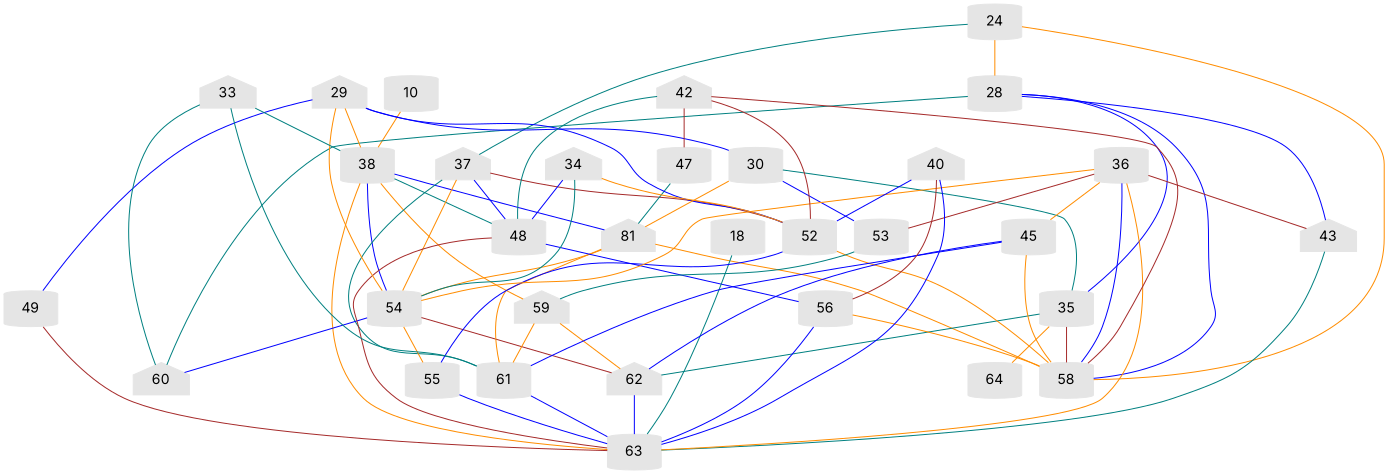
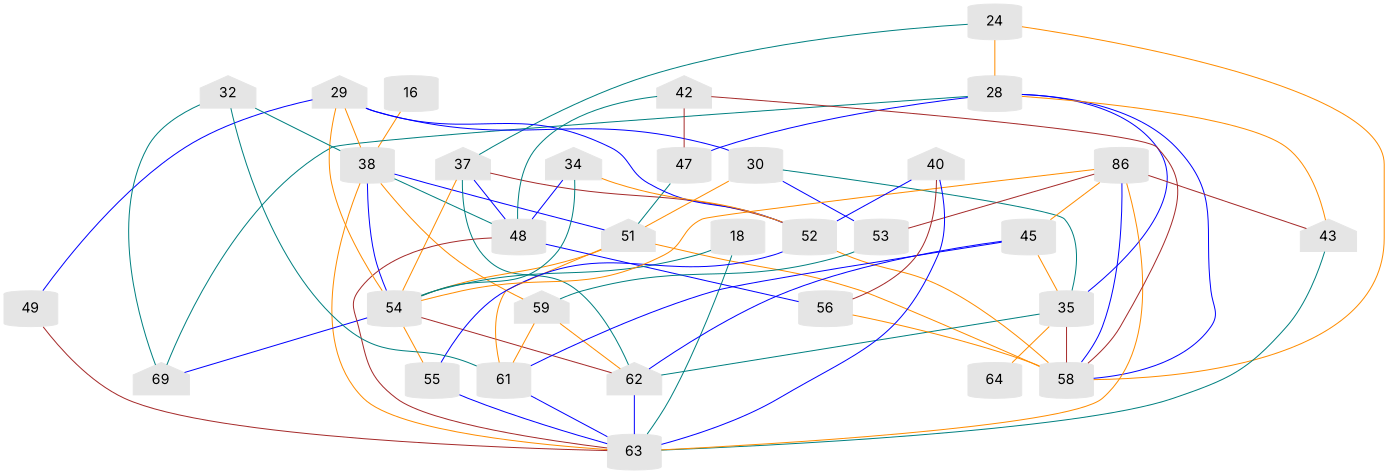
(228, 94) -> (228, 94)
(411, 94) -> (411, 94)
none -> (838, 118)
(1198, 118) -> (1198, 118)
(785, 140) -> none
(1121, 165) -> (1121, 165)
(628, 237) -> (628, 237)
none -> (573, 273)
(350, 292) -> (495, 266)
(1027, 309) -> (1048, 273)
(161, 380) -> (161, 380)
(748, 398) -> none
